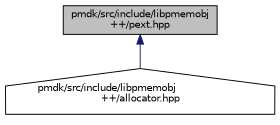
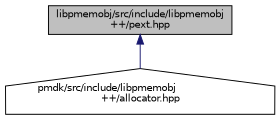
(140, 20) -> (140, 20)
